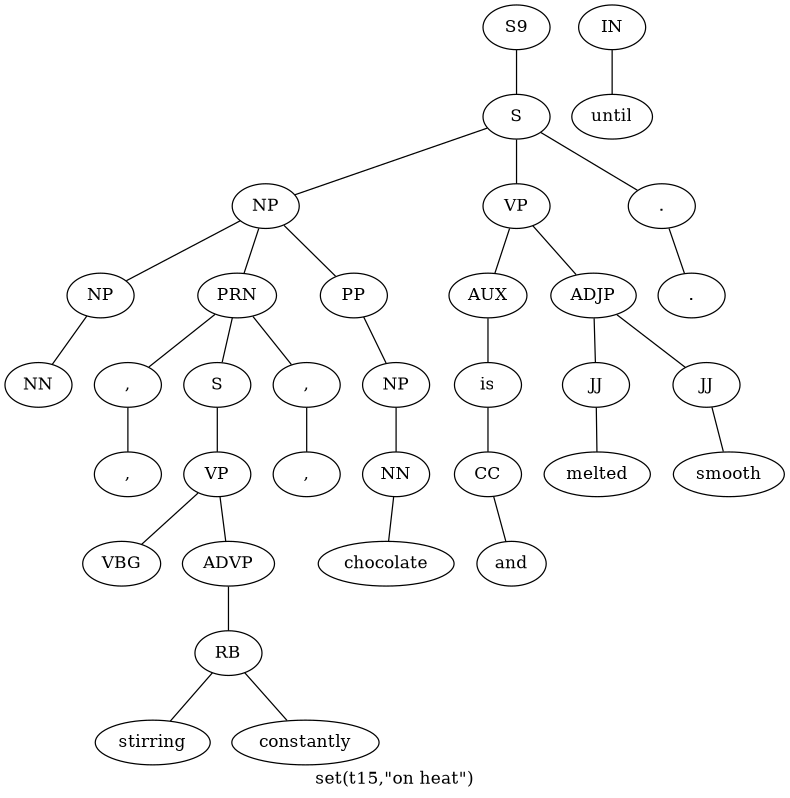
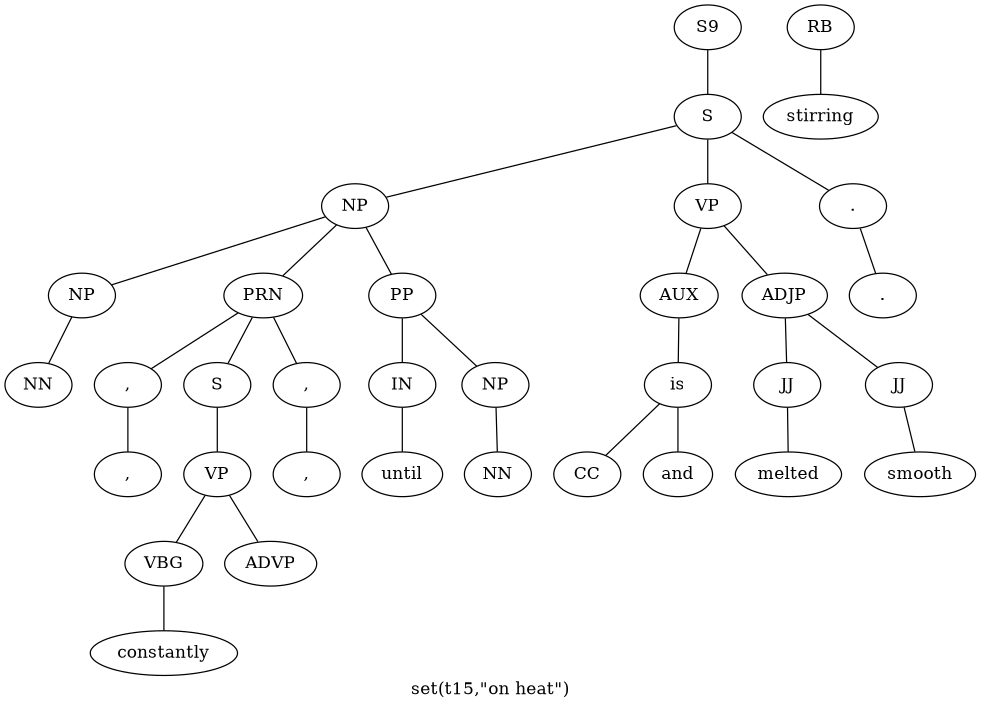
none -> (402, 340)
(500, 519) -> (678, 430)
(386, 564) -> none
(228, 609) -> none
(266, 697) -> (164, 609)
